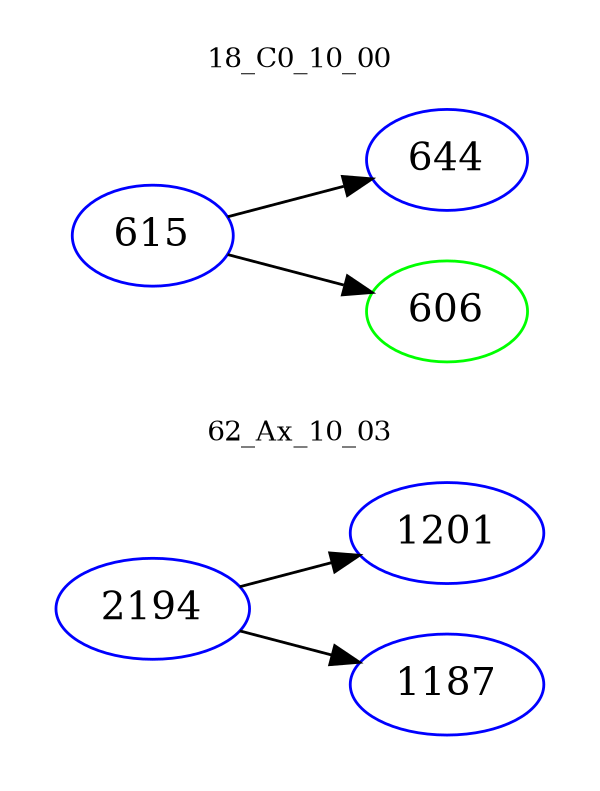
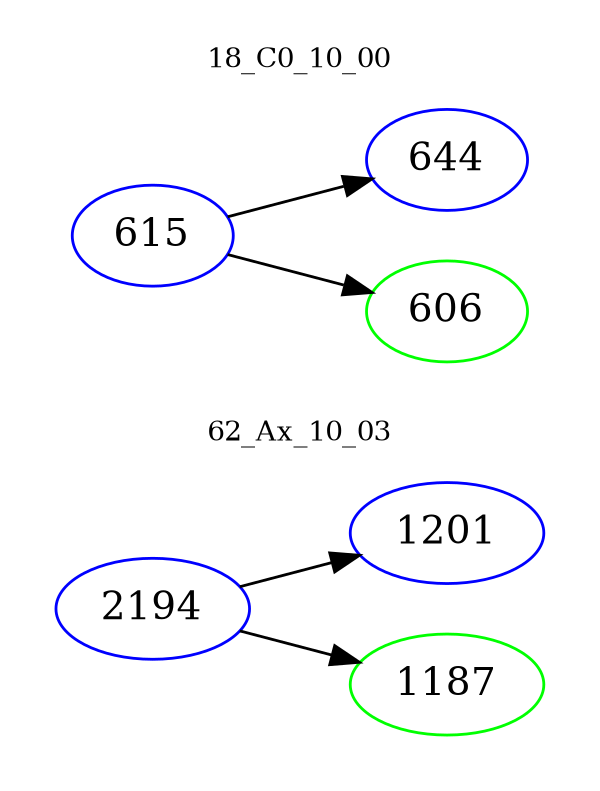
(447, 685) -> (447, 685)
